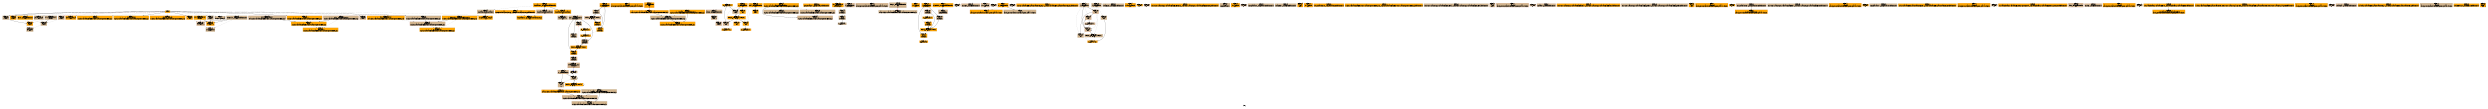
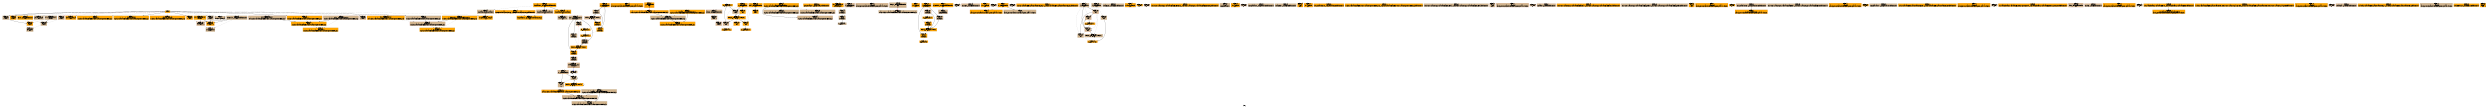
(985, 5) -> (985, 5)
(1090, 24) -> (1090, 24)
